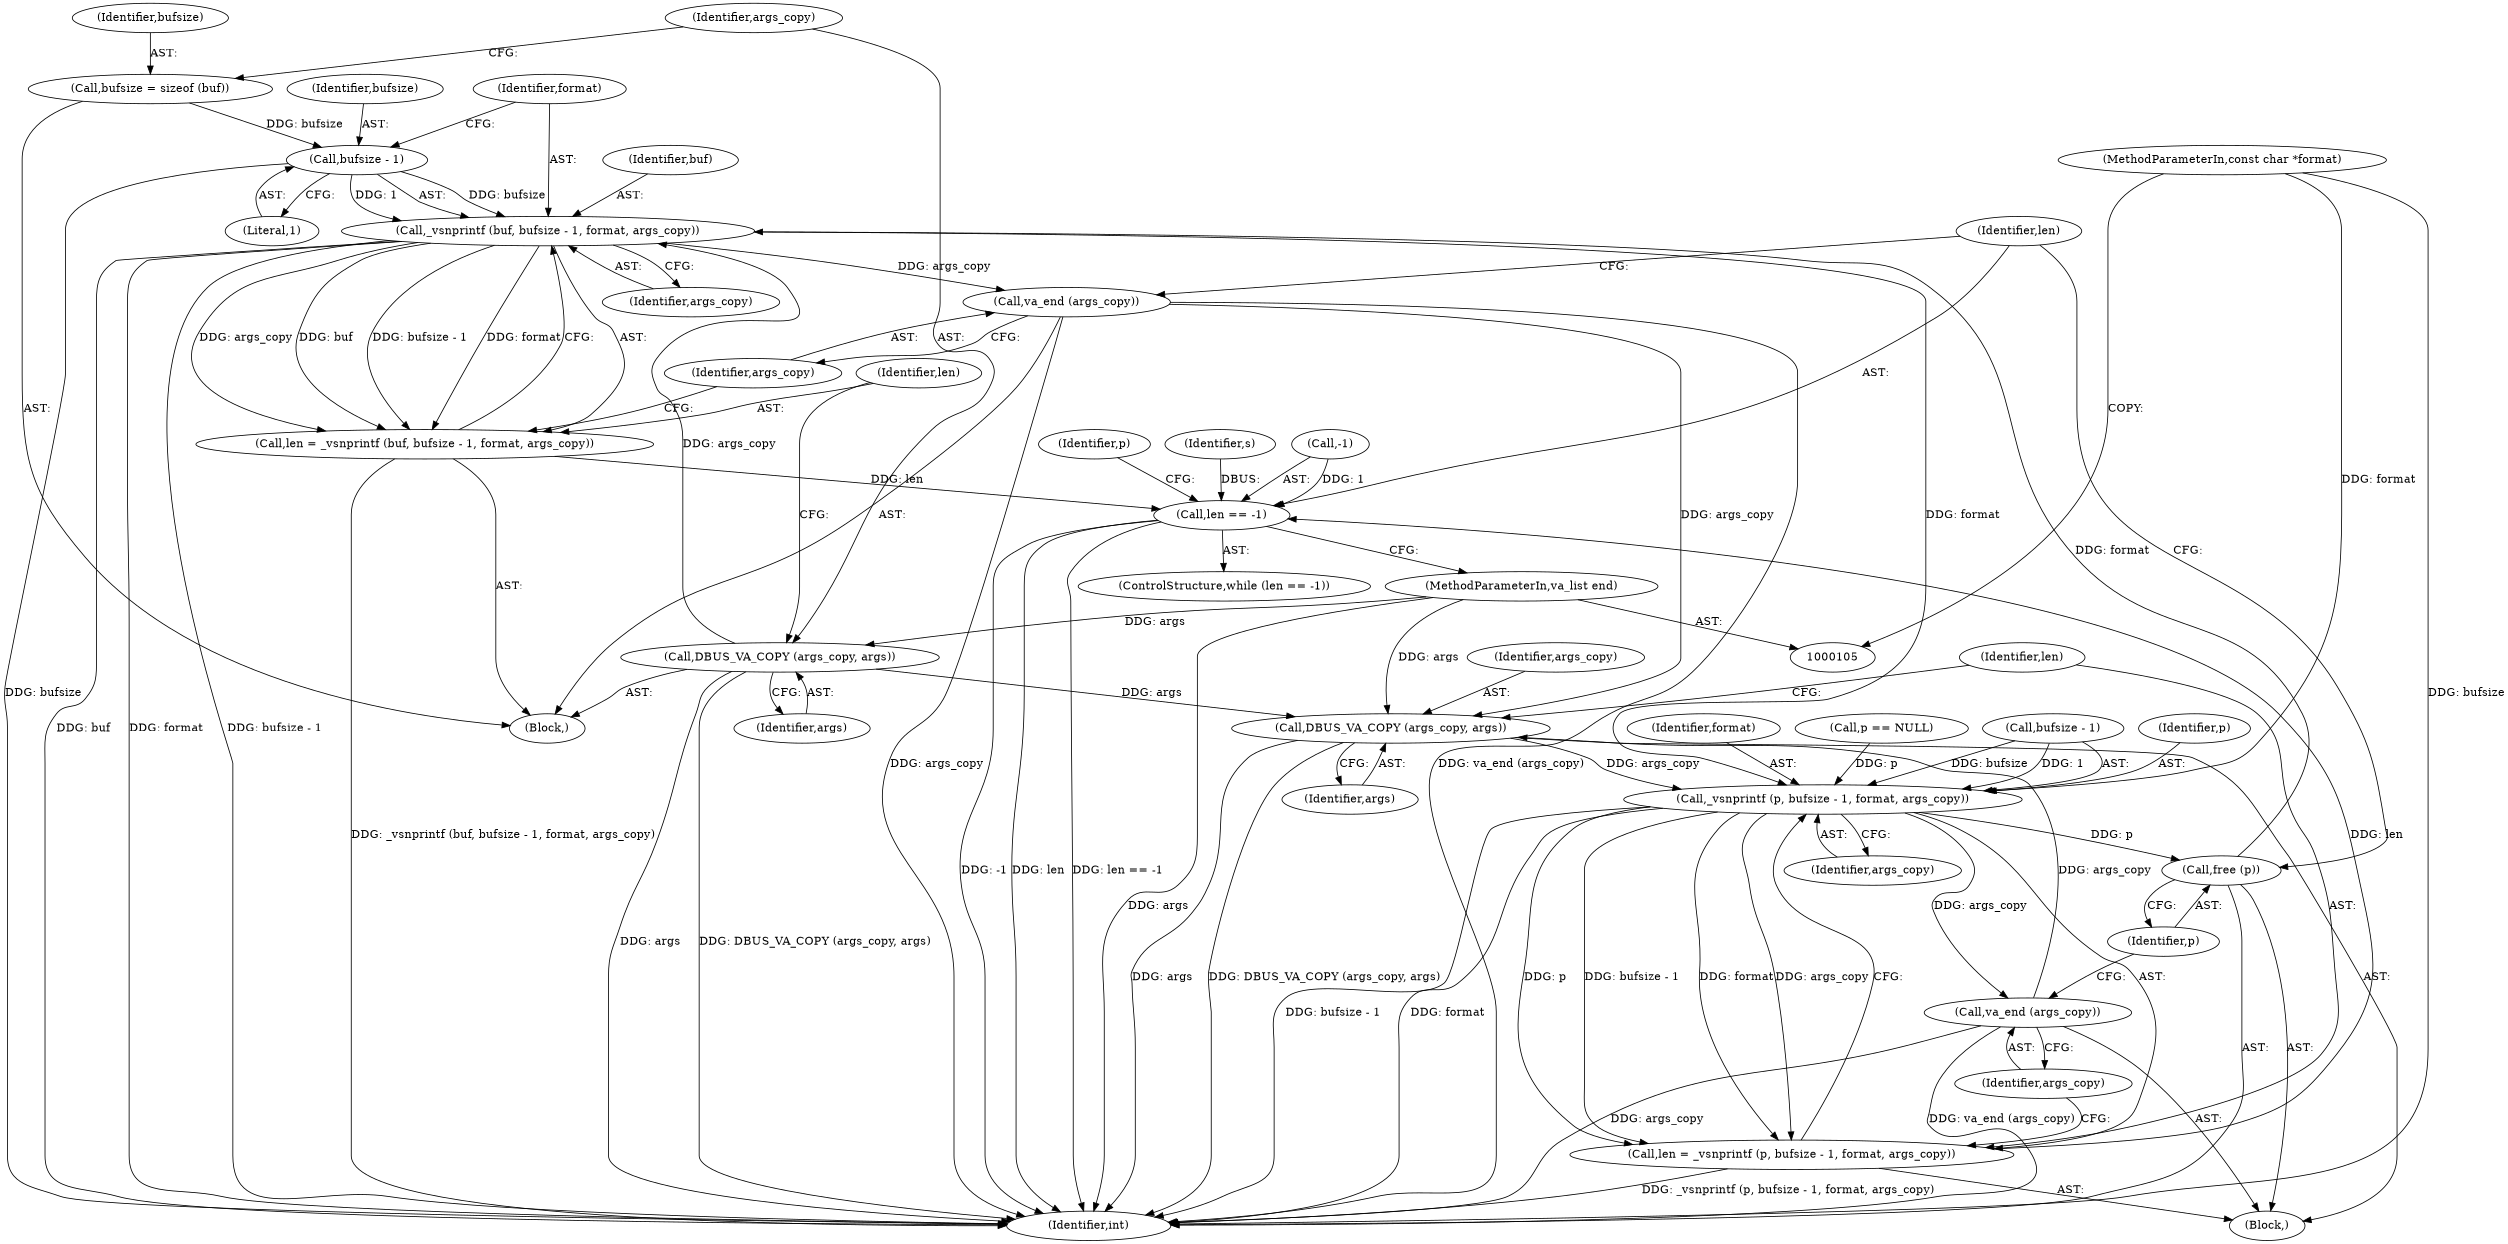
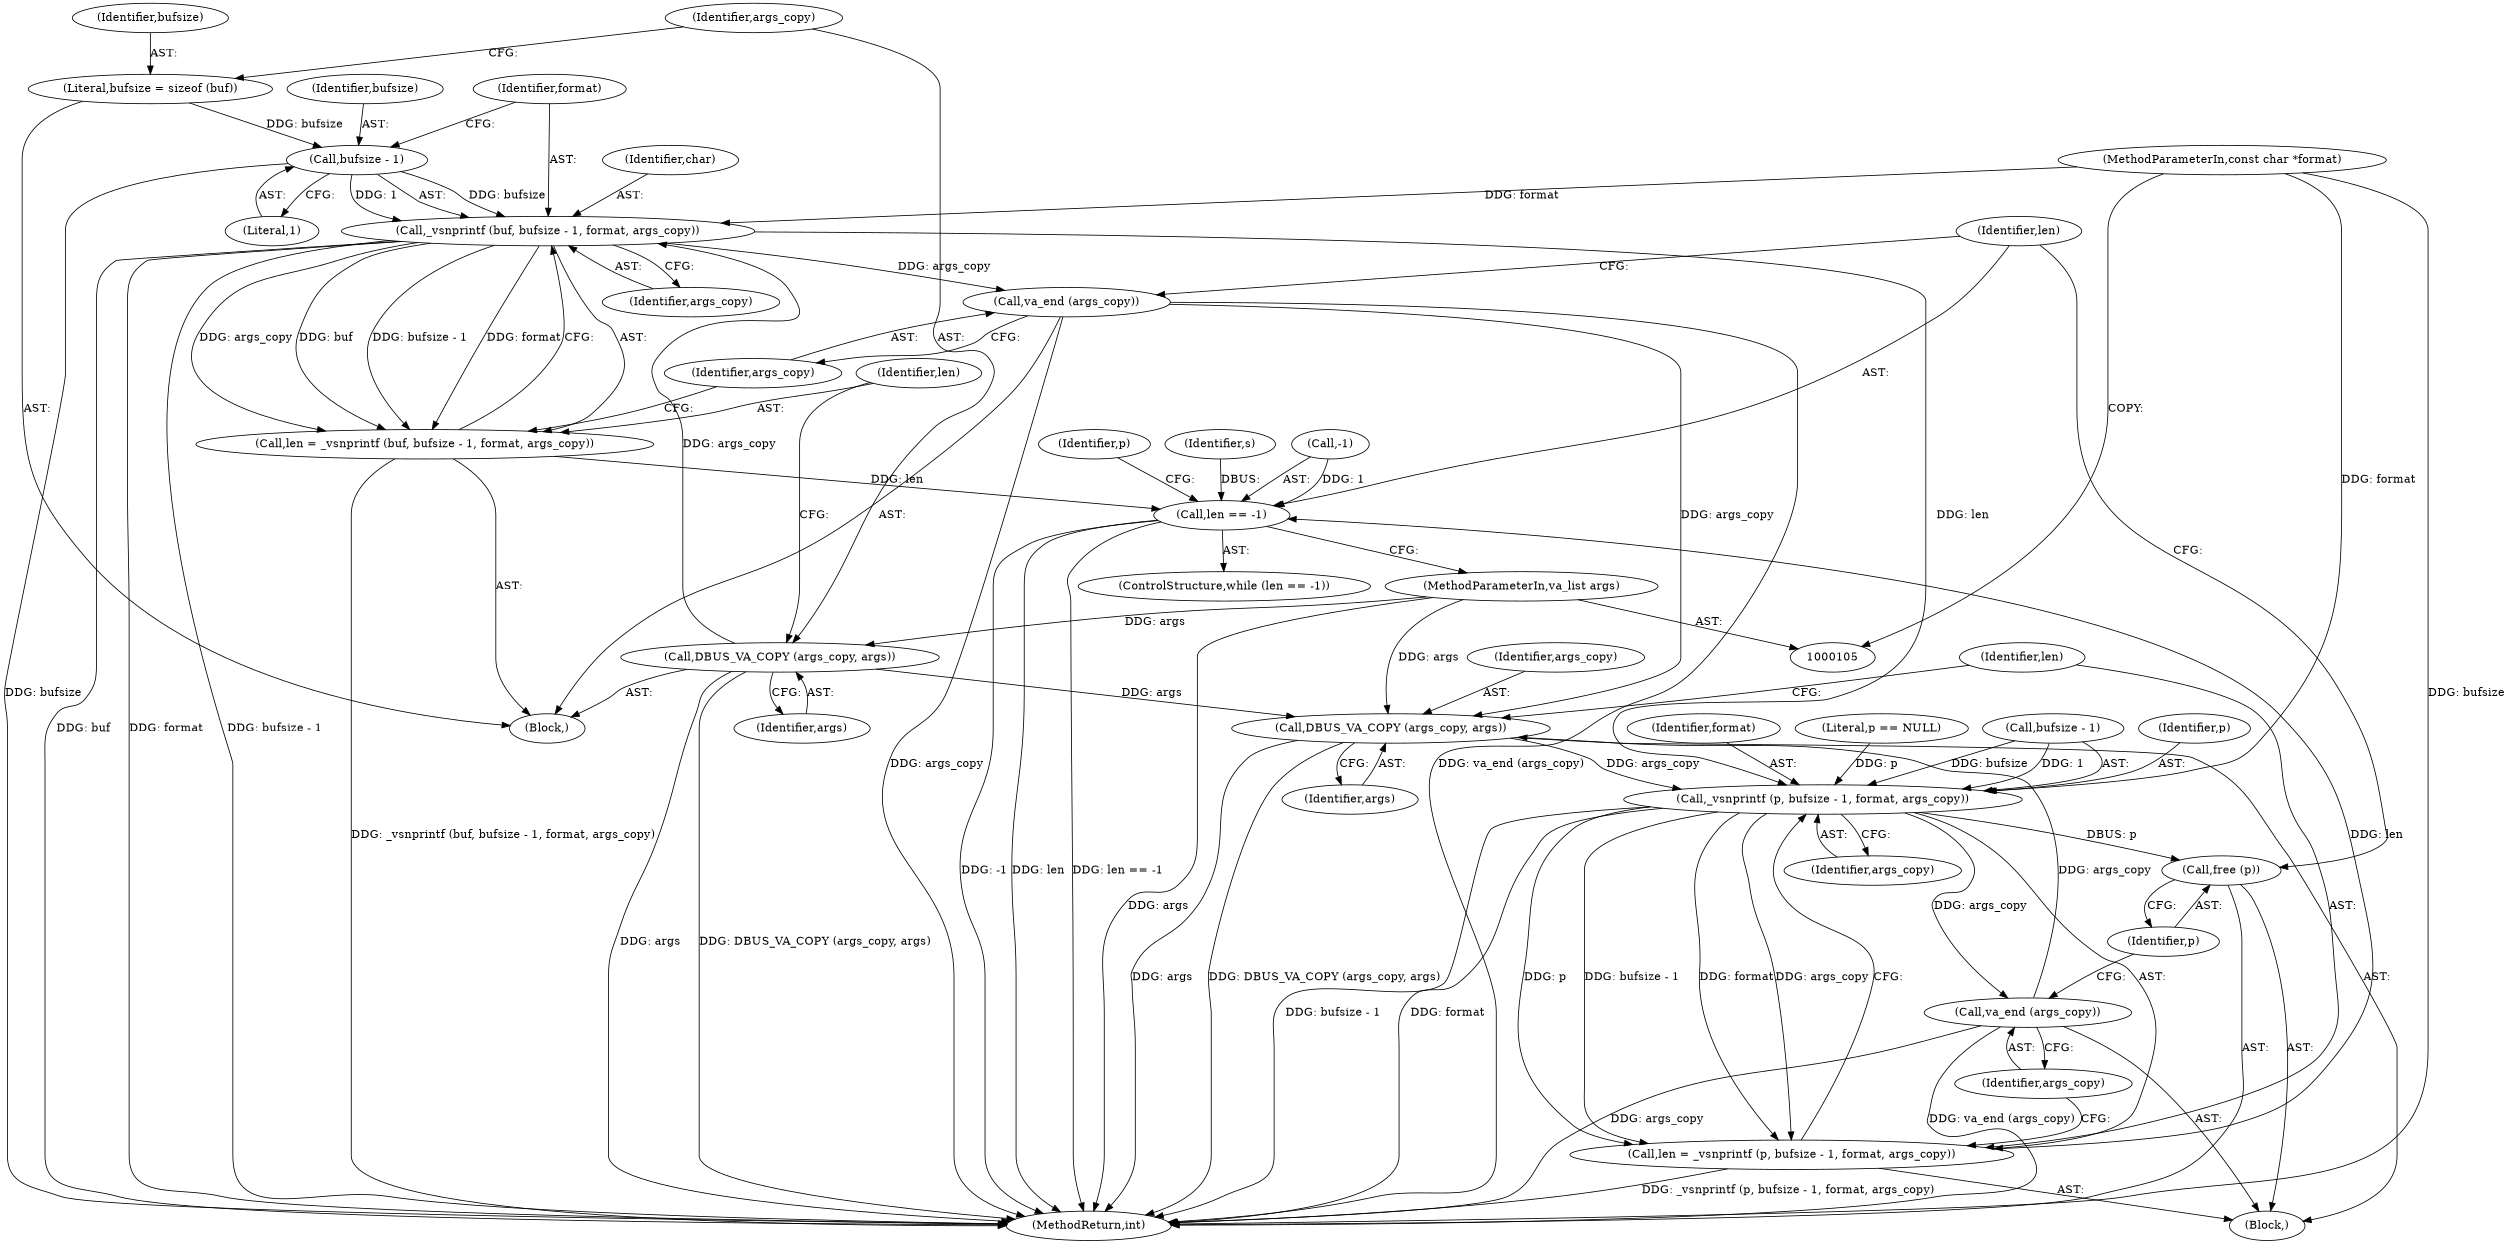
(150, 89) -> (150, 89)
(671, 160) -> (671, 160)
(1778, 258) -> (1403, 195)
(1963, 515) -> (1963, 515)
(1522, 586) -> (1522, 586)
(1882, 728) -> (1882, 728)
(2112, 835) -> (2112, 835)
(1089, 1226) -> (1089, 1226)
